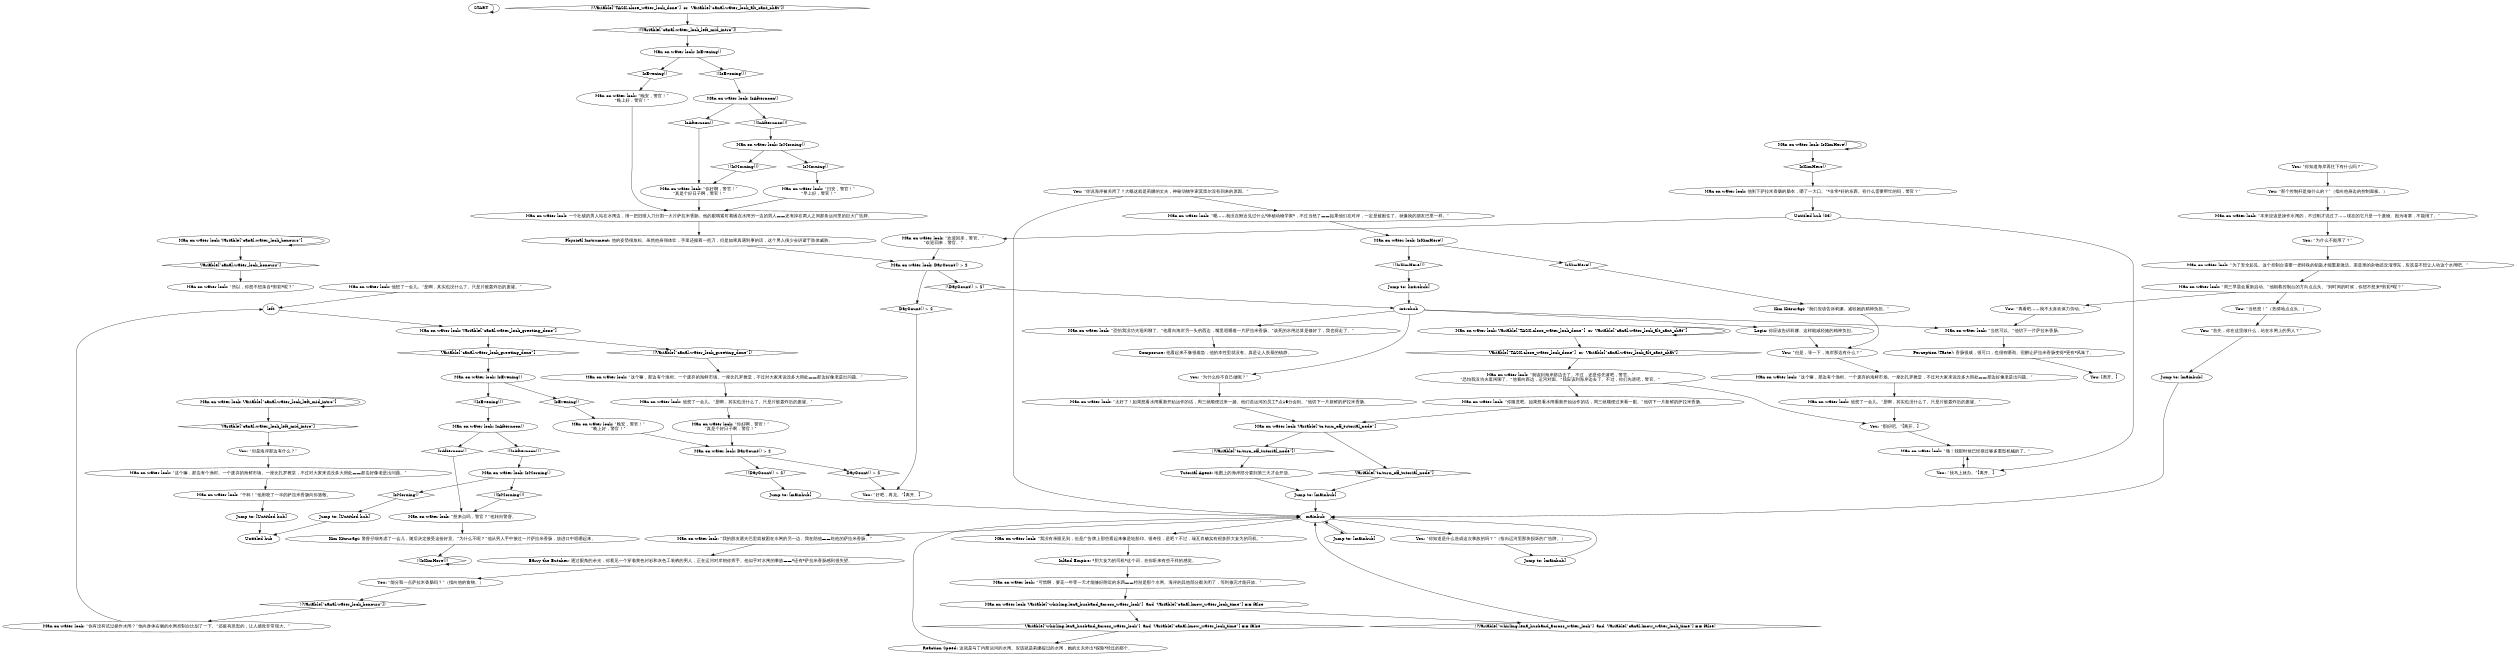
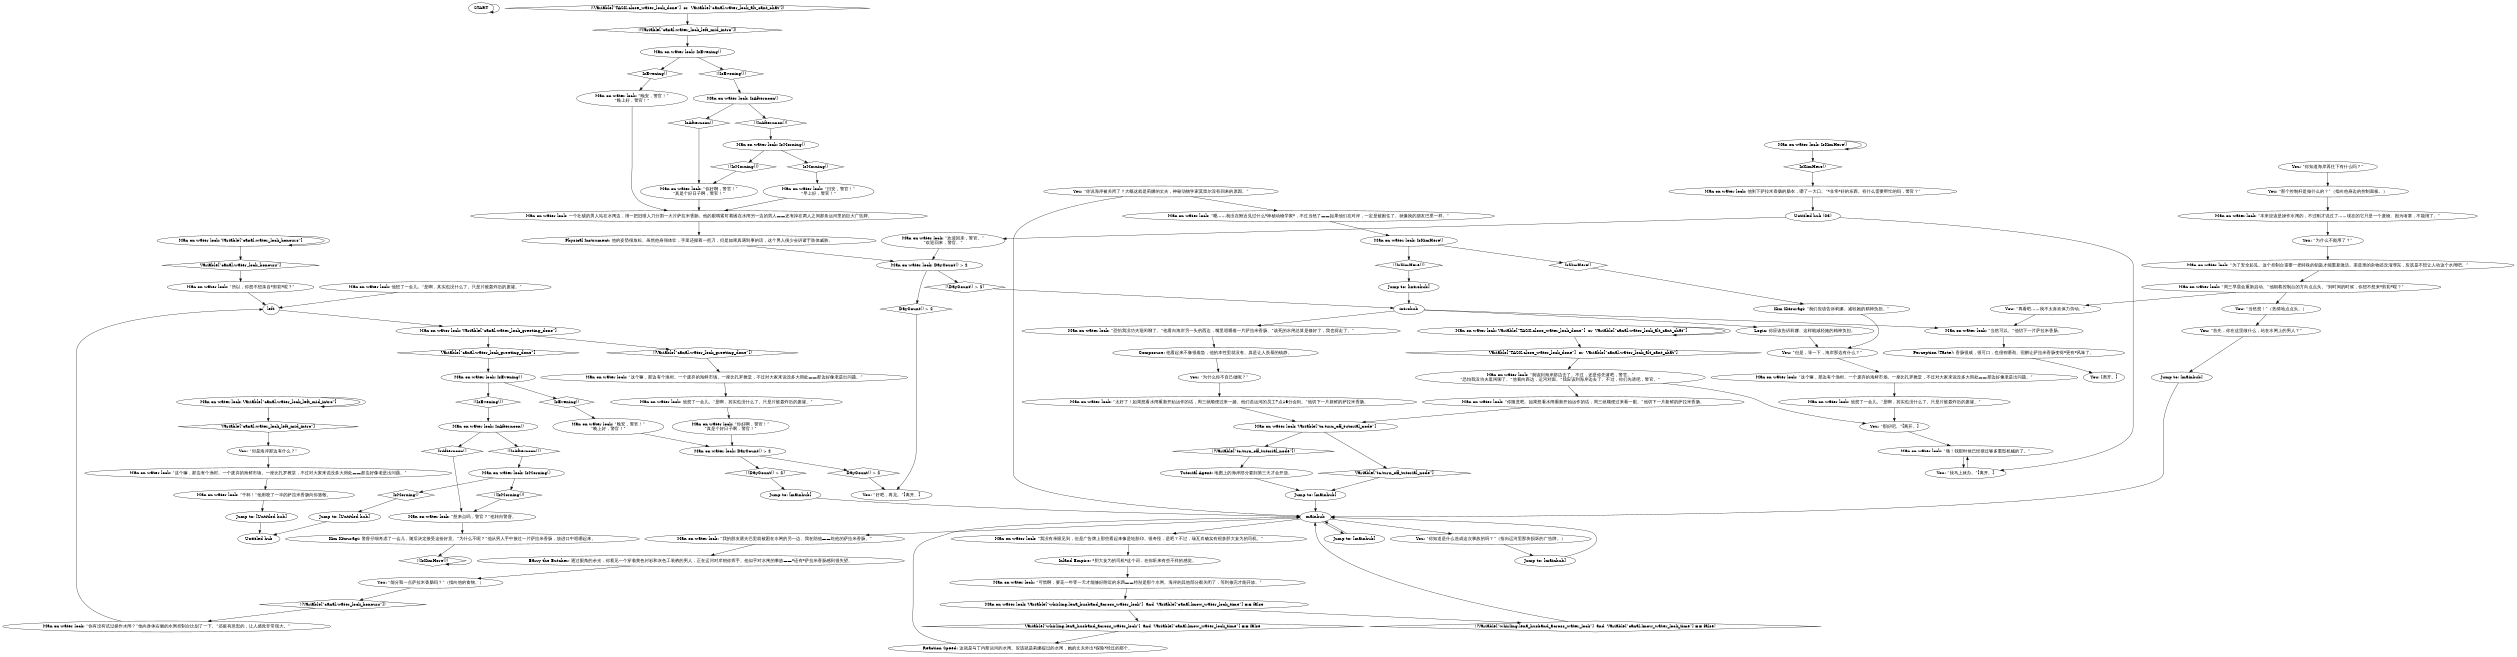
none -> (255, 298)
(1343, 360) -> (1217, 364)
